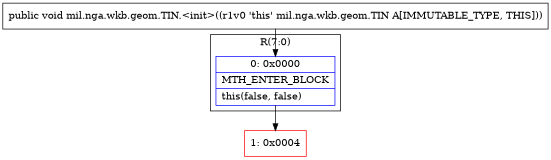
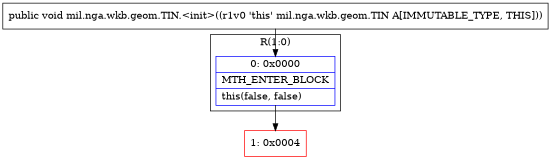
(275, 43) -> (275, 43)
